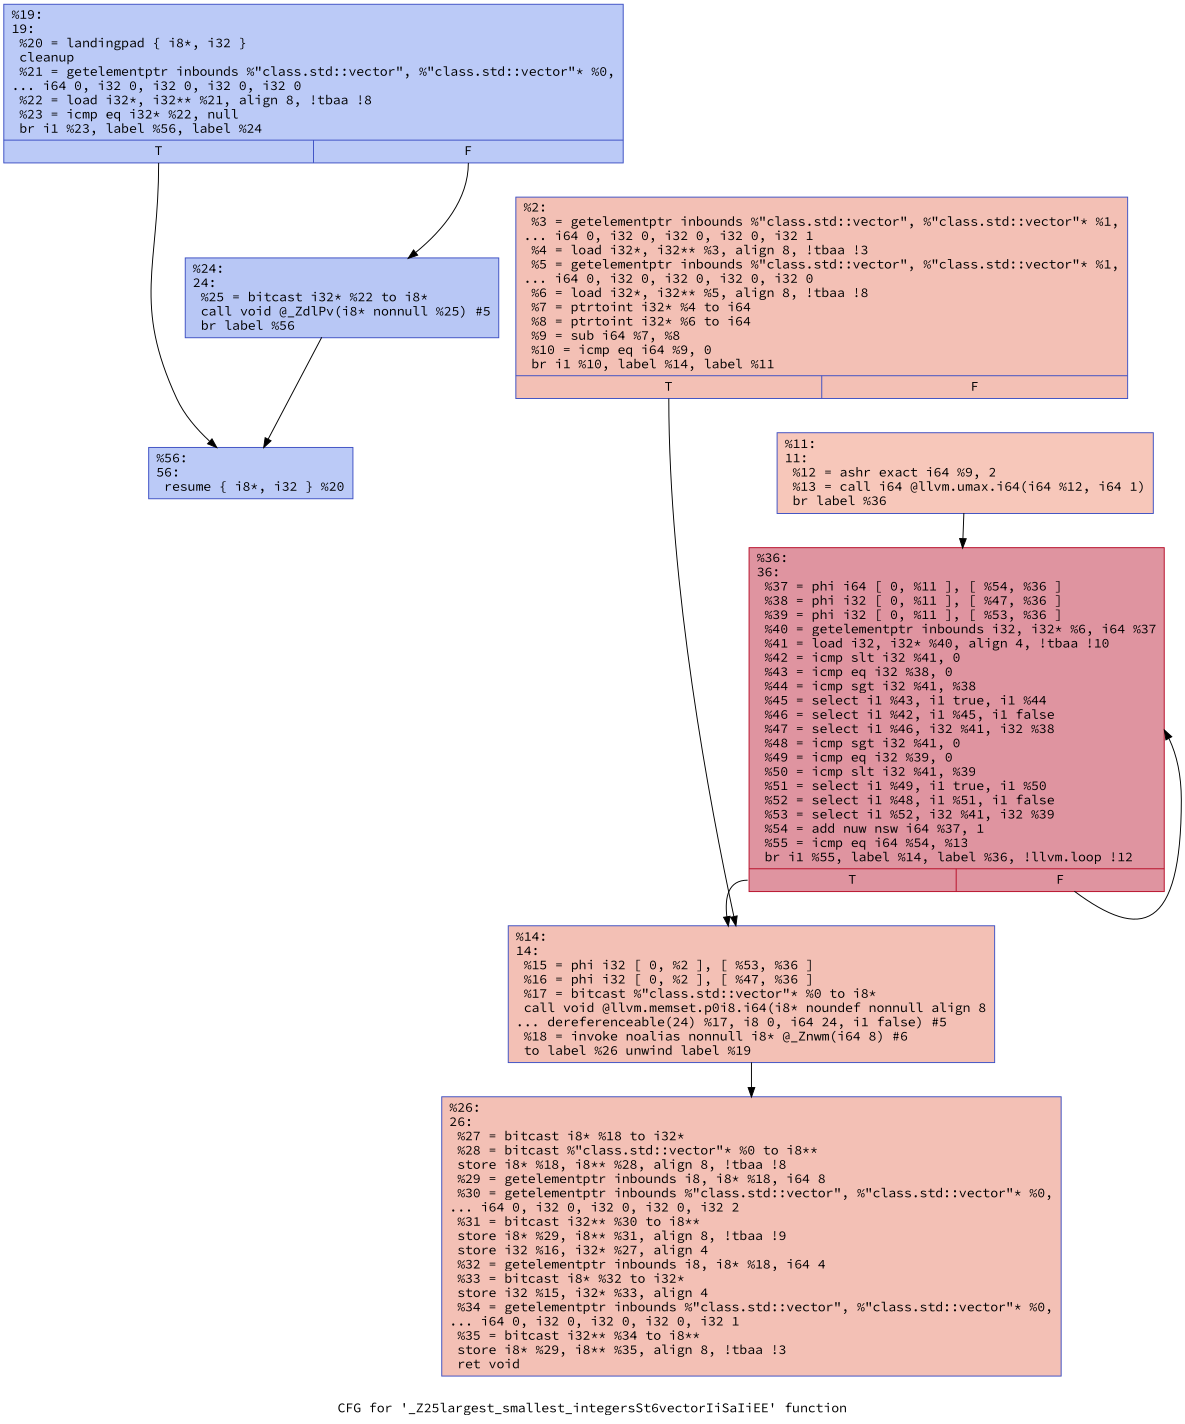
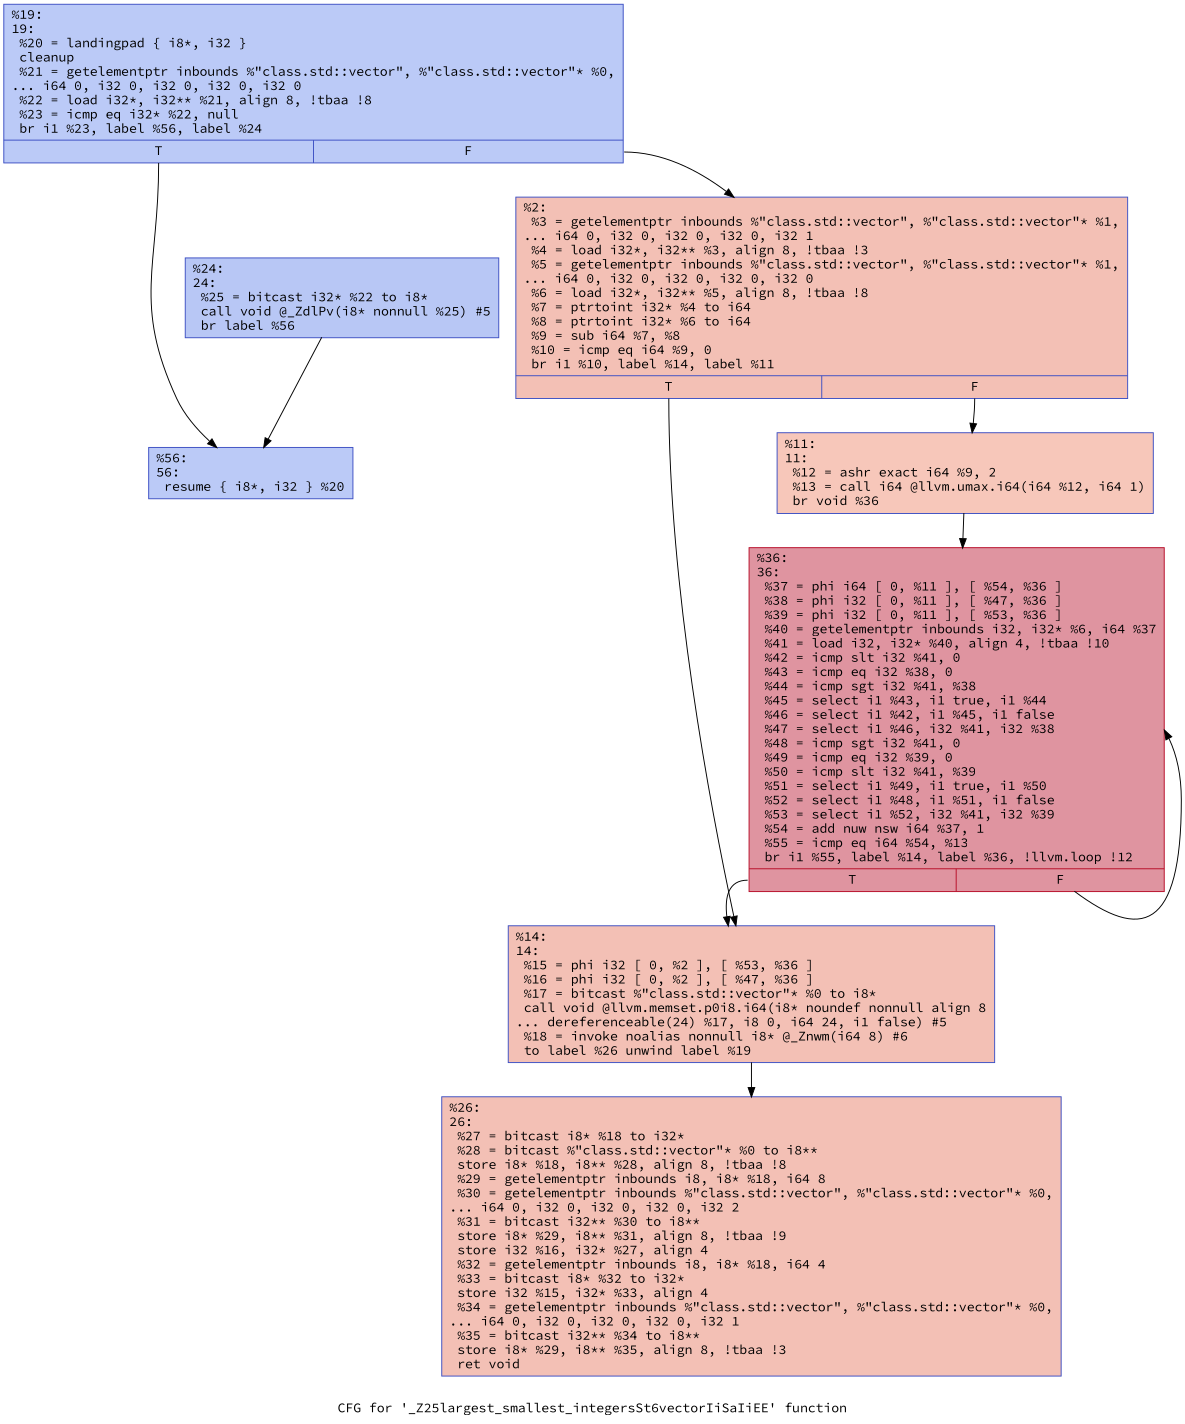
(452, 213) -> (678, 163)
none -> (974, 411)
(836, 501) -> (832, 501)
